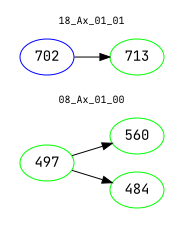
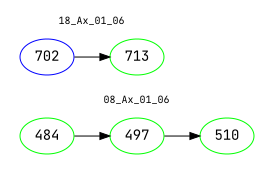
(92, 22) -> (92, 22)
(92, 100) -> (137, 100)
(137, 136) -> (227, 136)
(87, 175) -> (87, 136)
